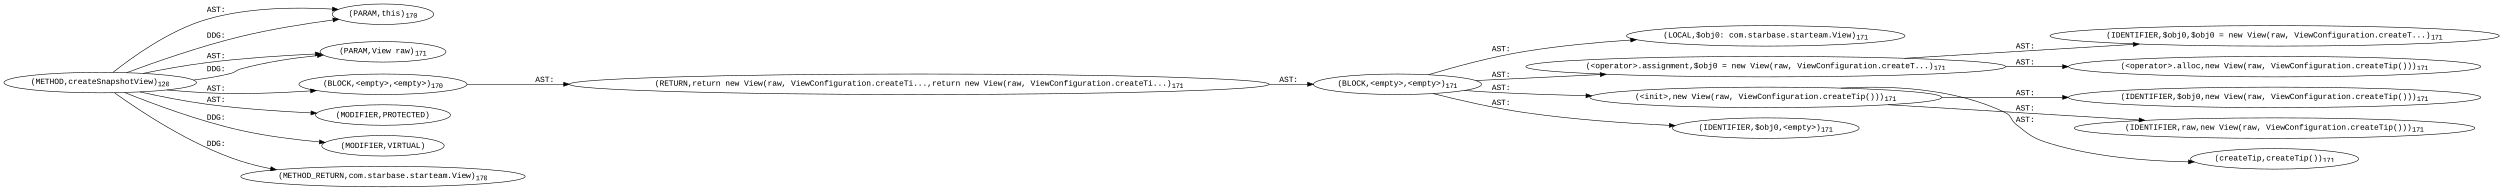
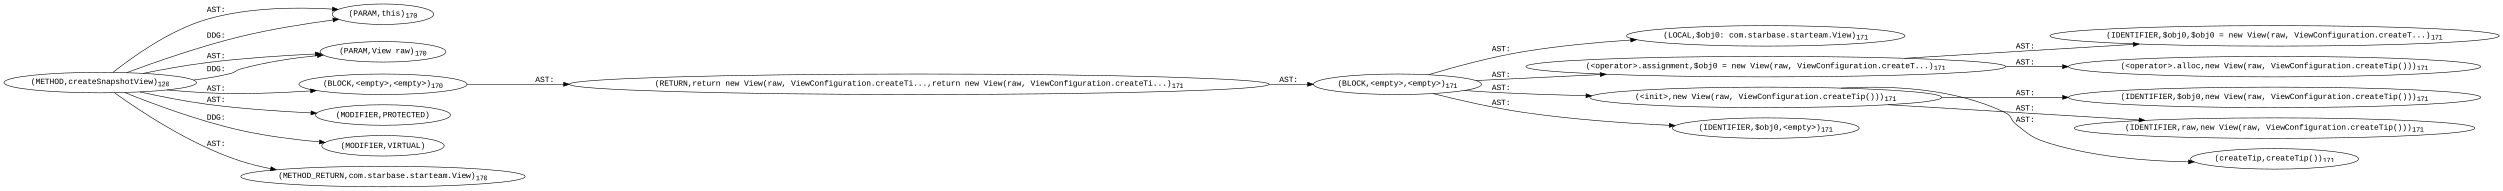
(421, 51) -> (421, 51)
(219, 144) -> (219, 144)
